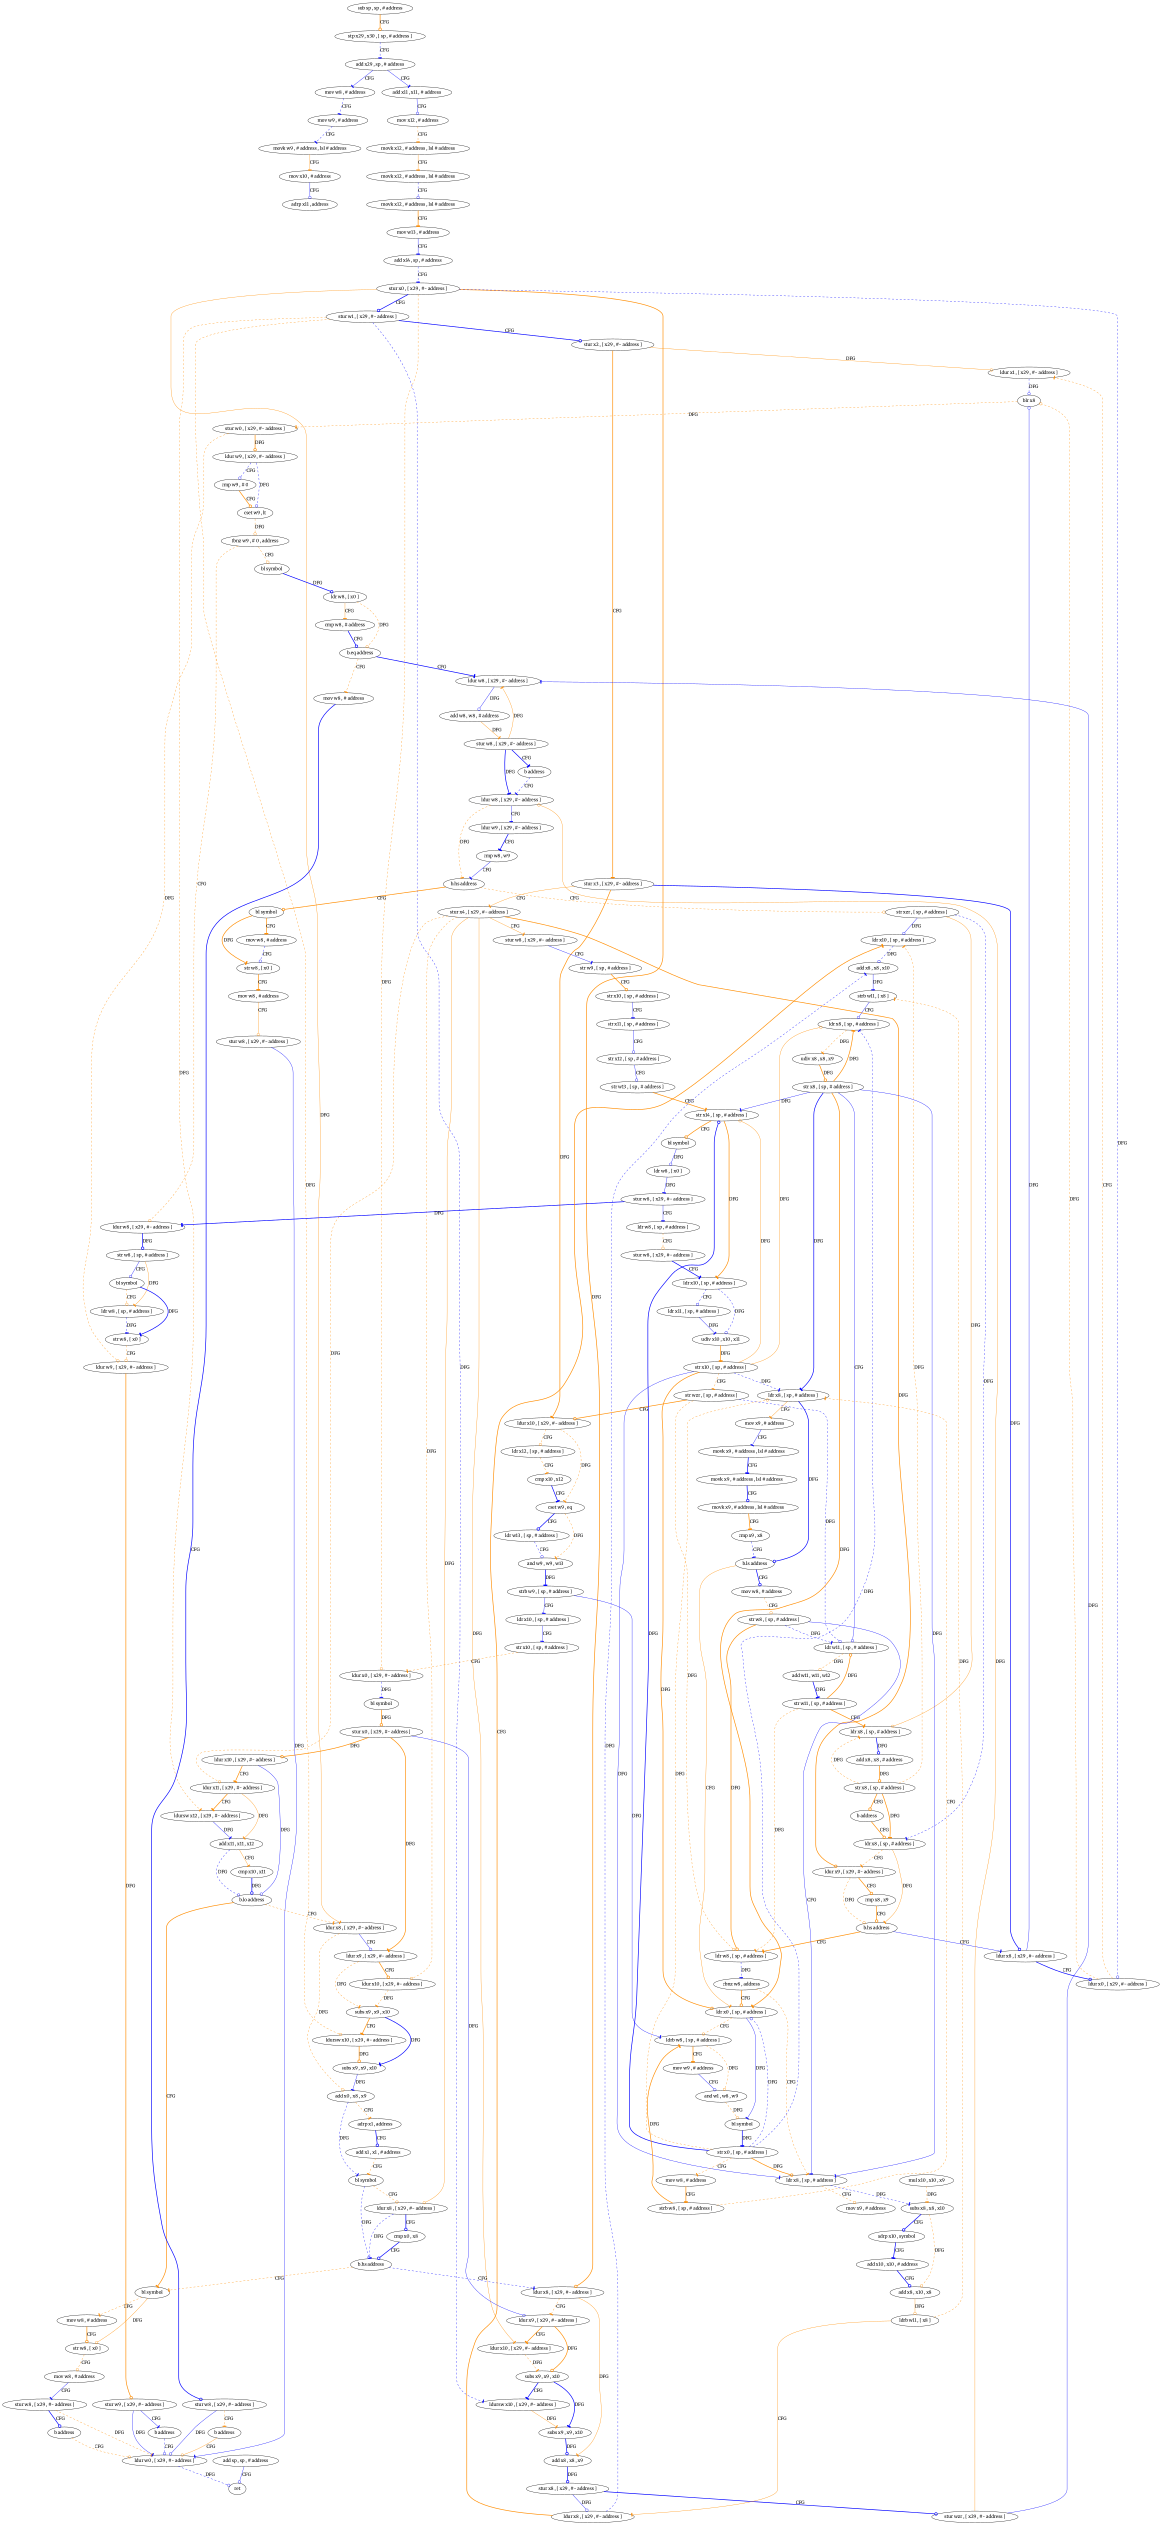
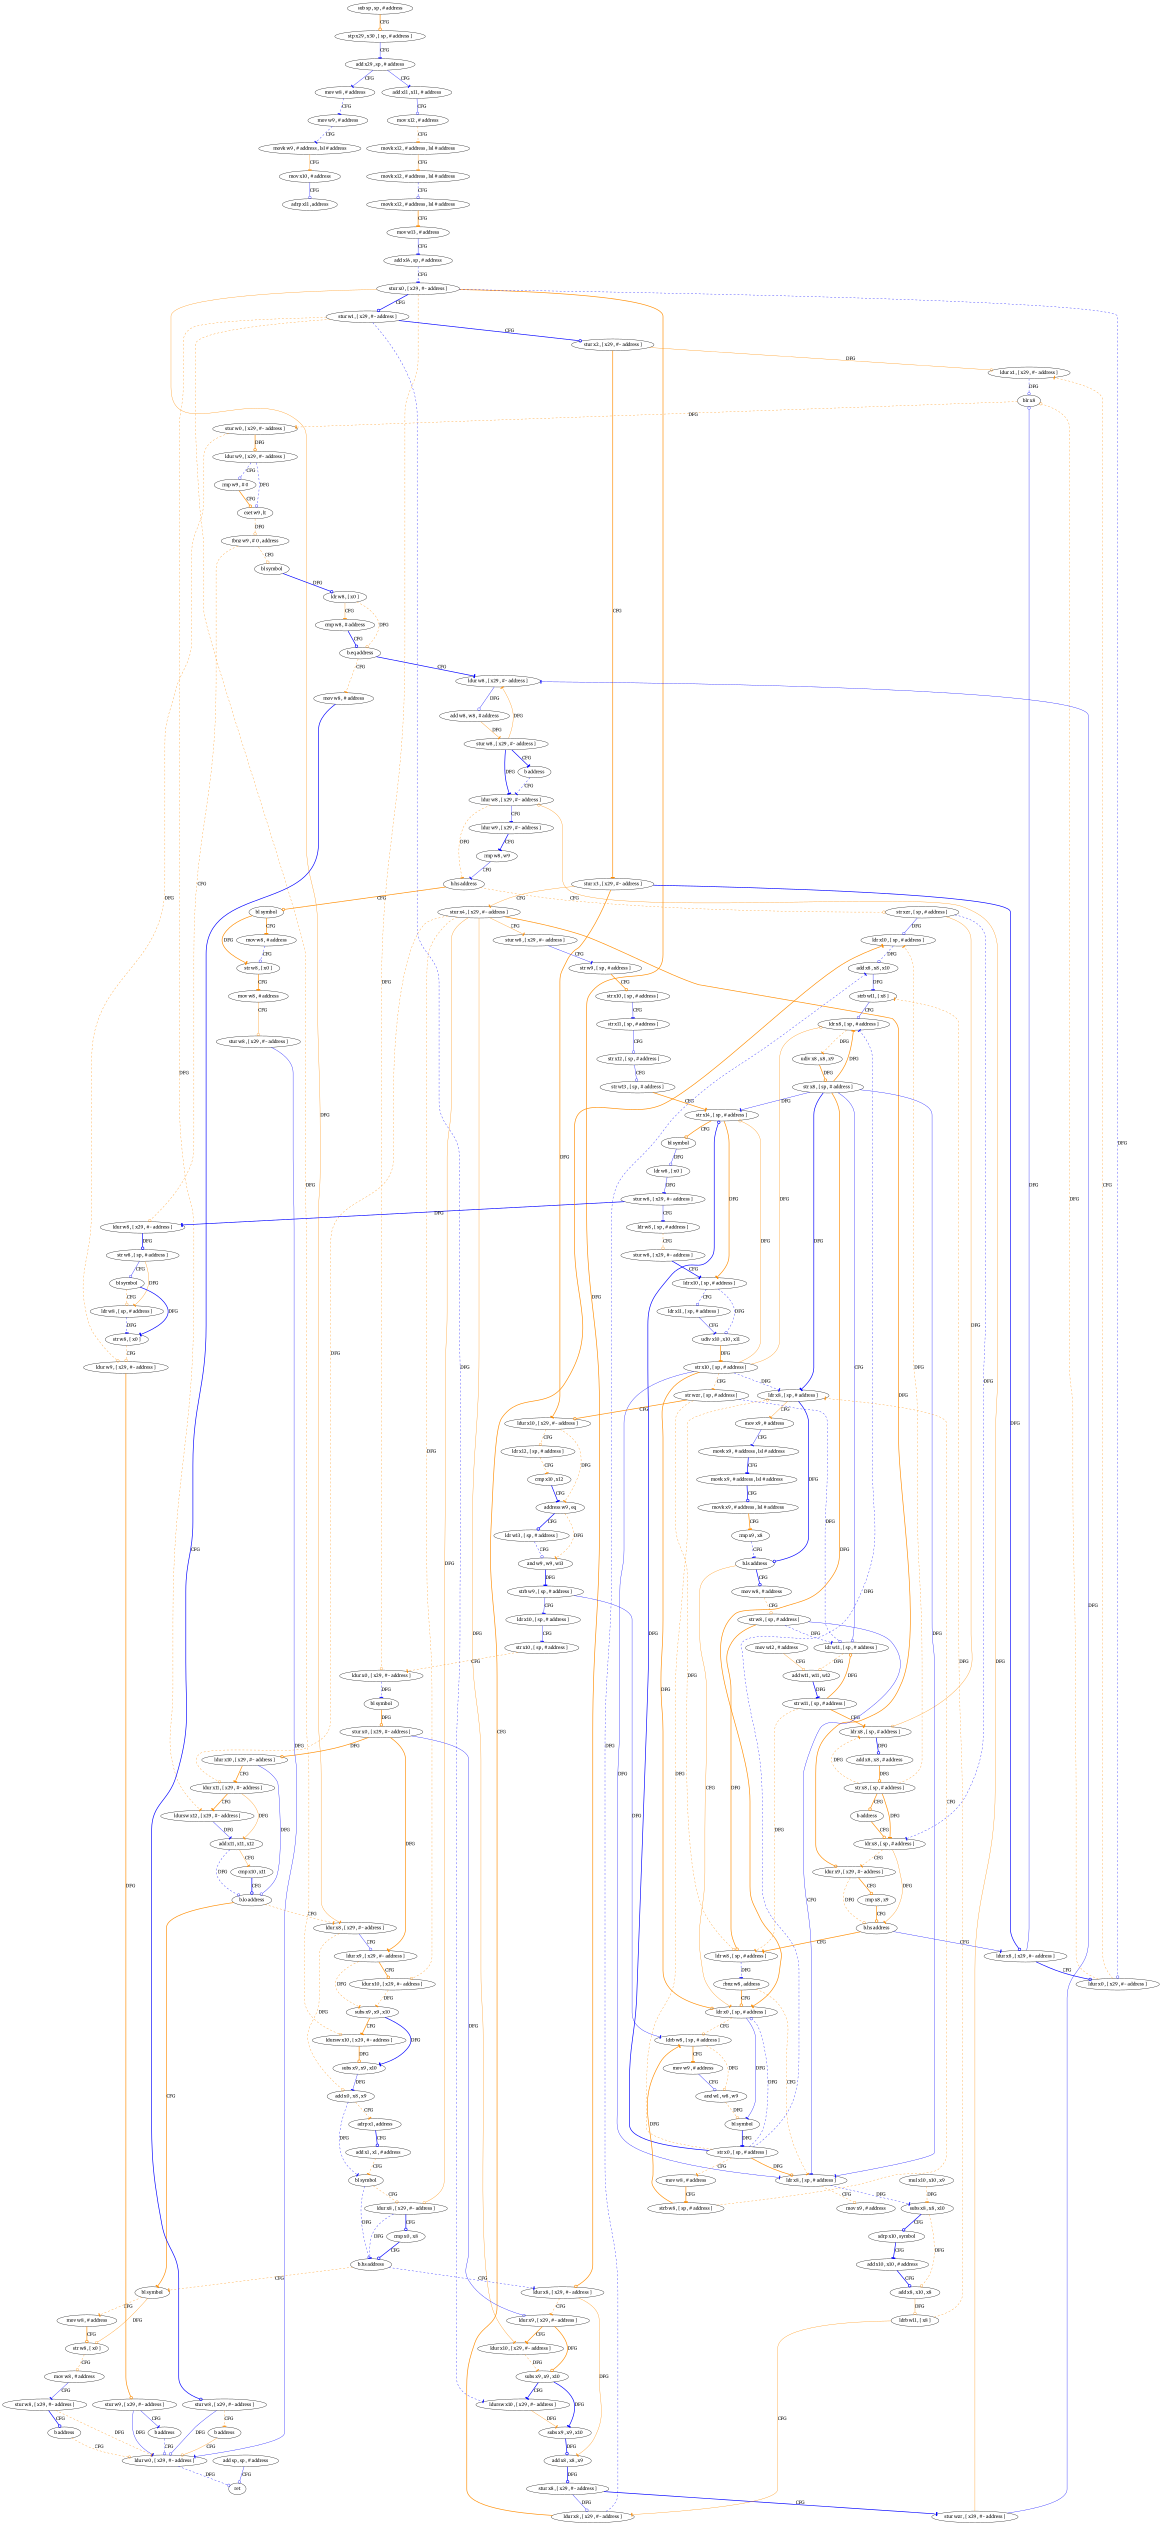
(380, 50) -> (380, 50)
(714, 1325) -> (714, 1325)
(560, 1508) -> (560, 1508)
none -> (777, 1648)
(256, 1886) -> (256, 1886)
(769, 2503) -> (769, 2503)
